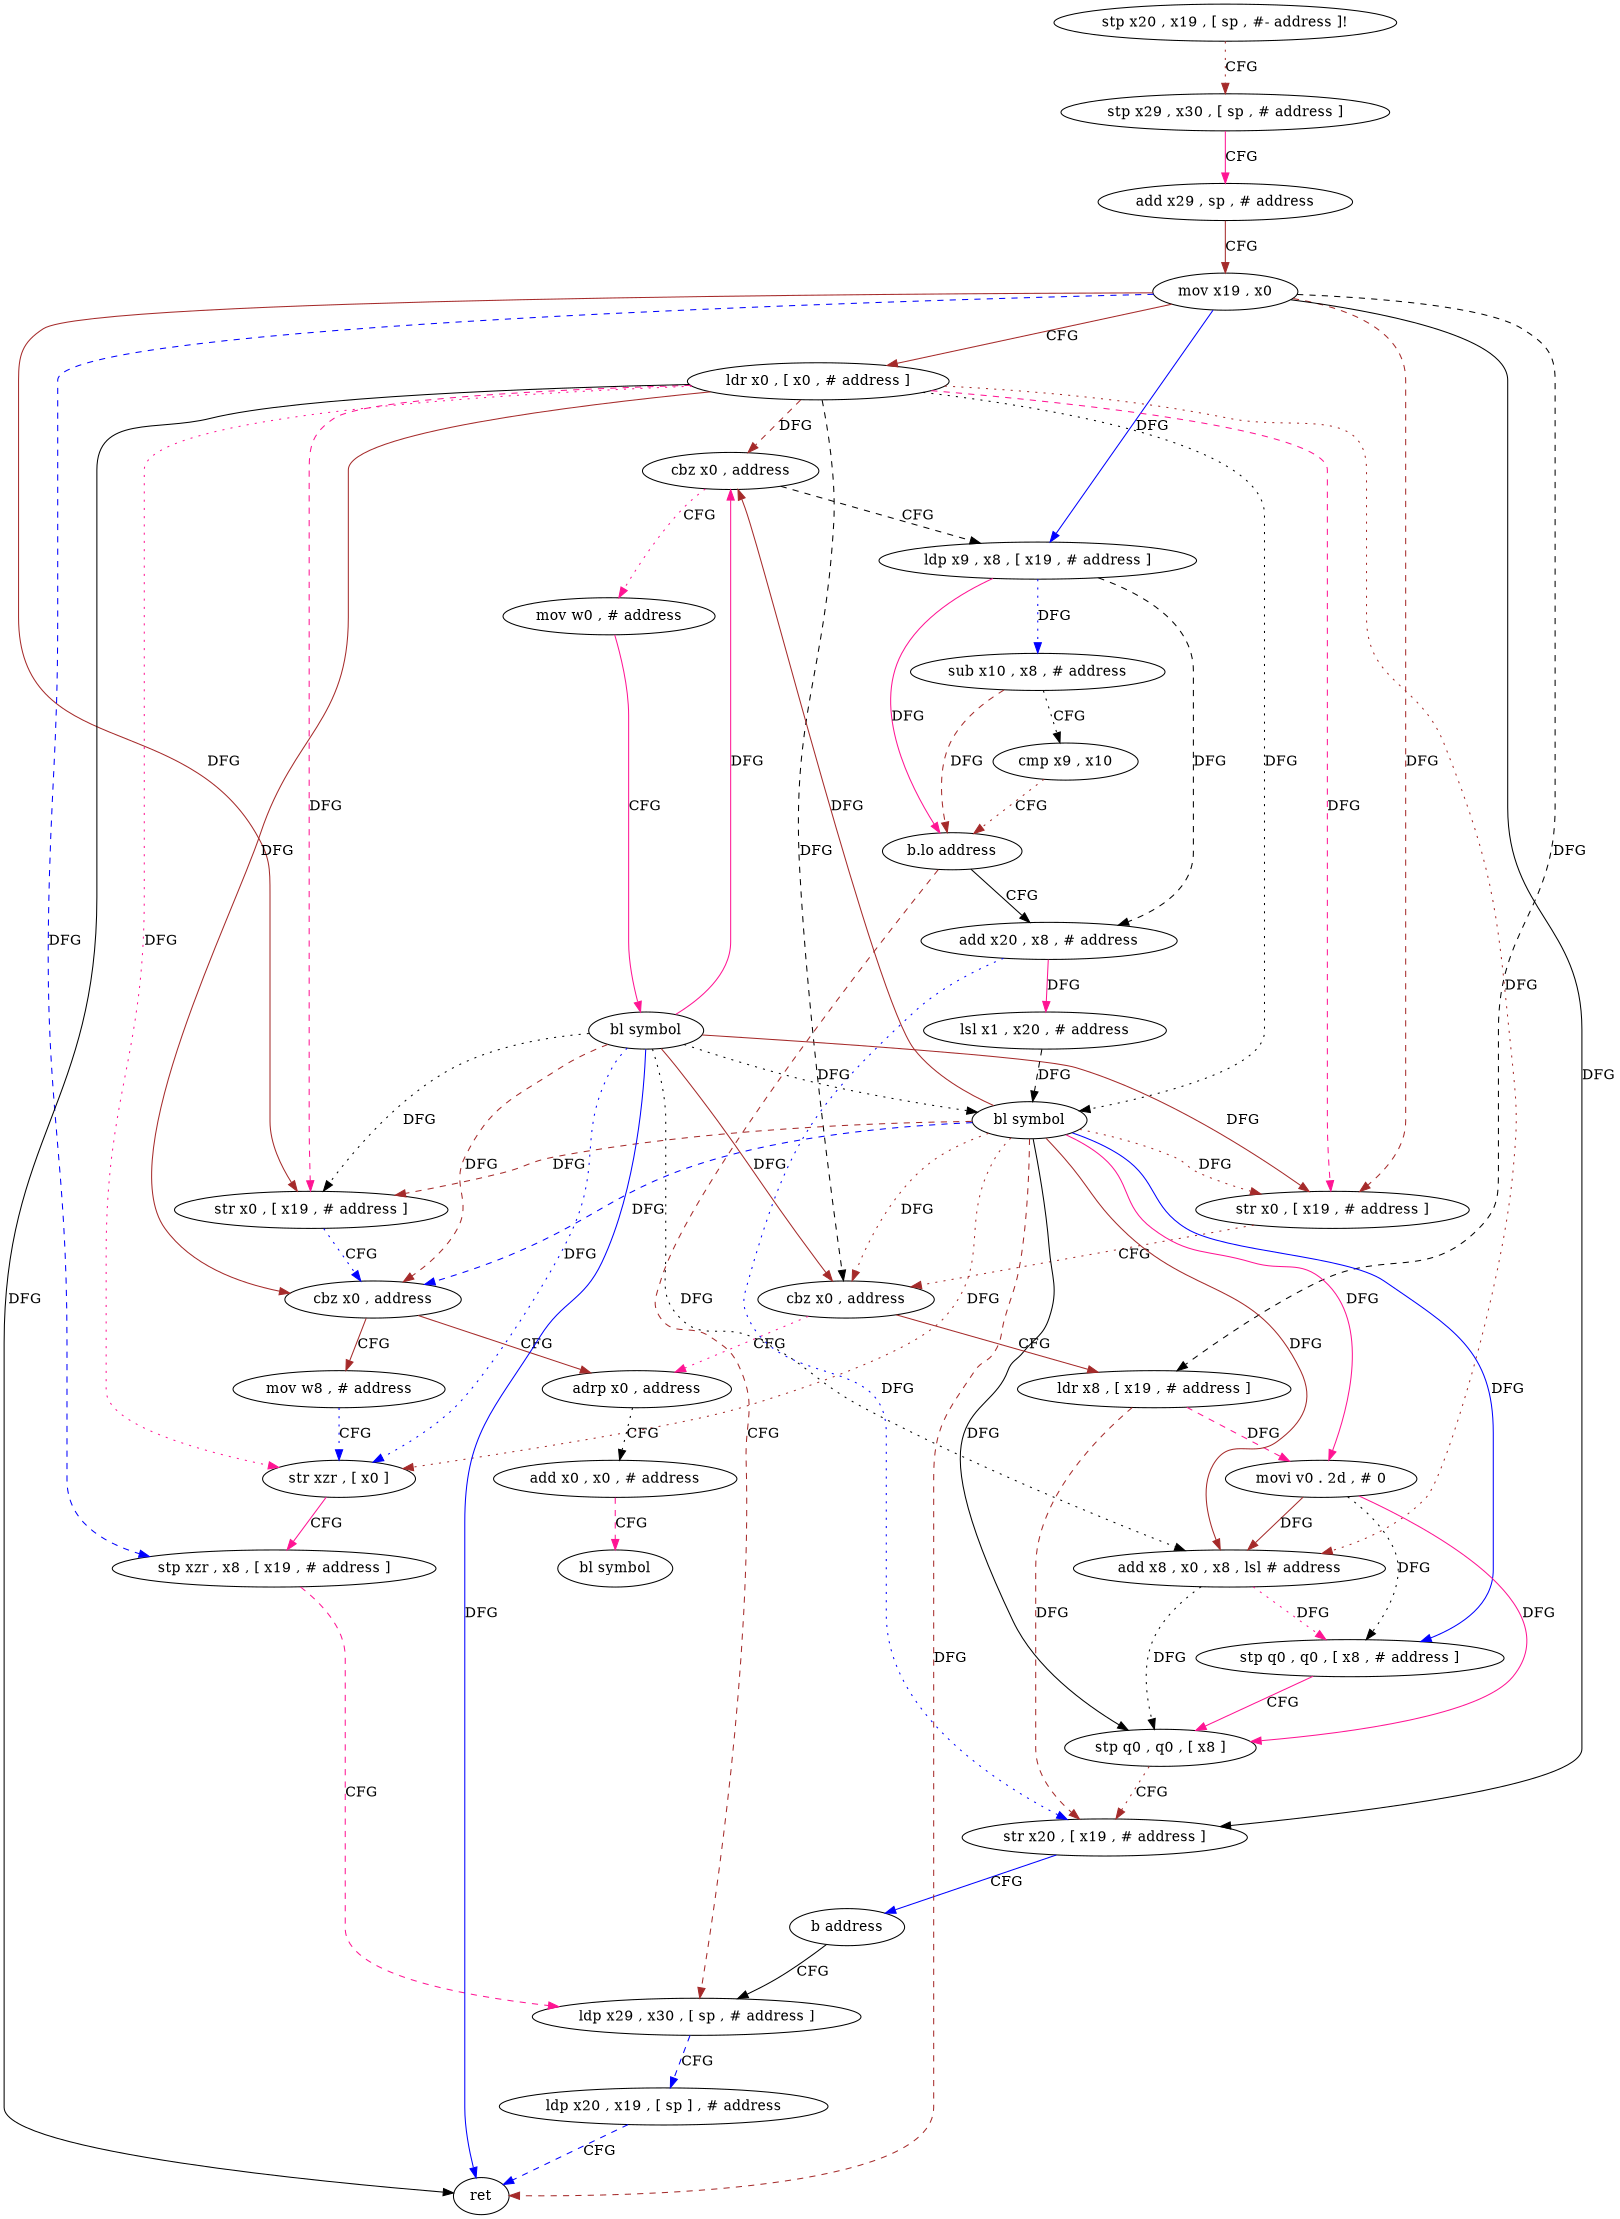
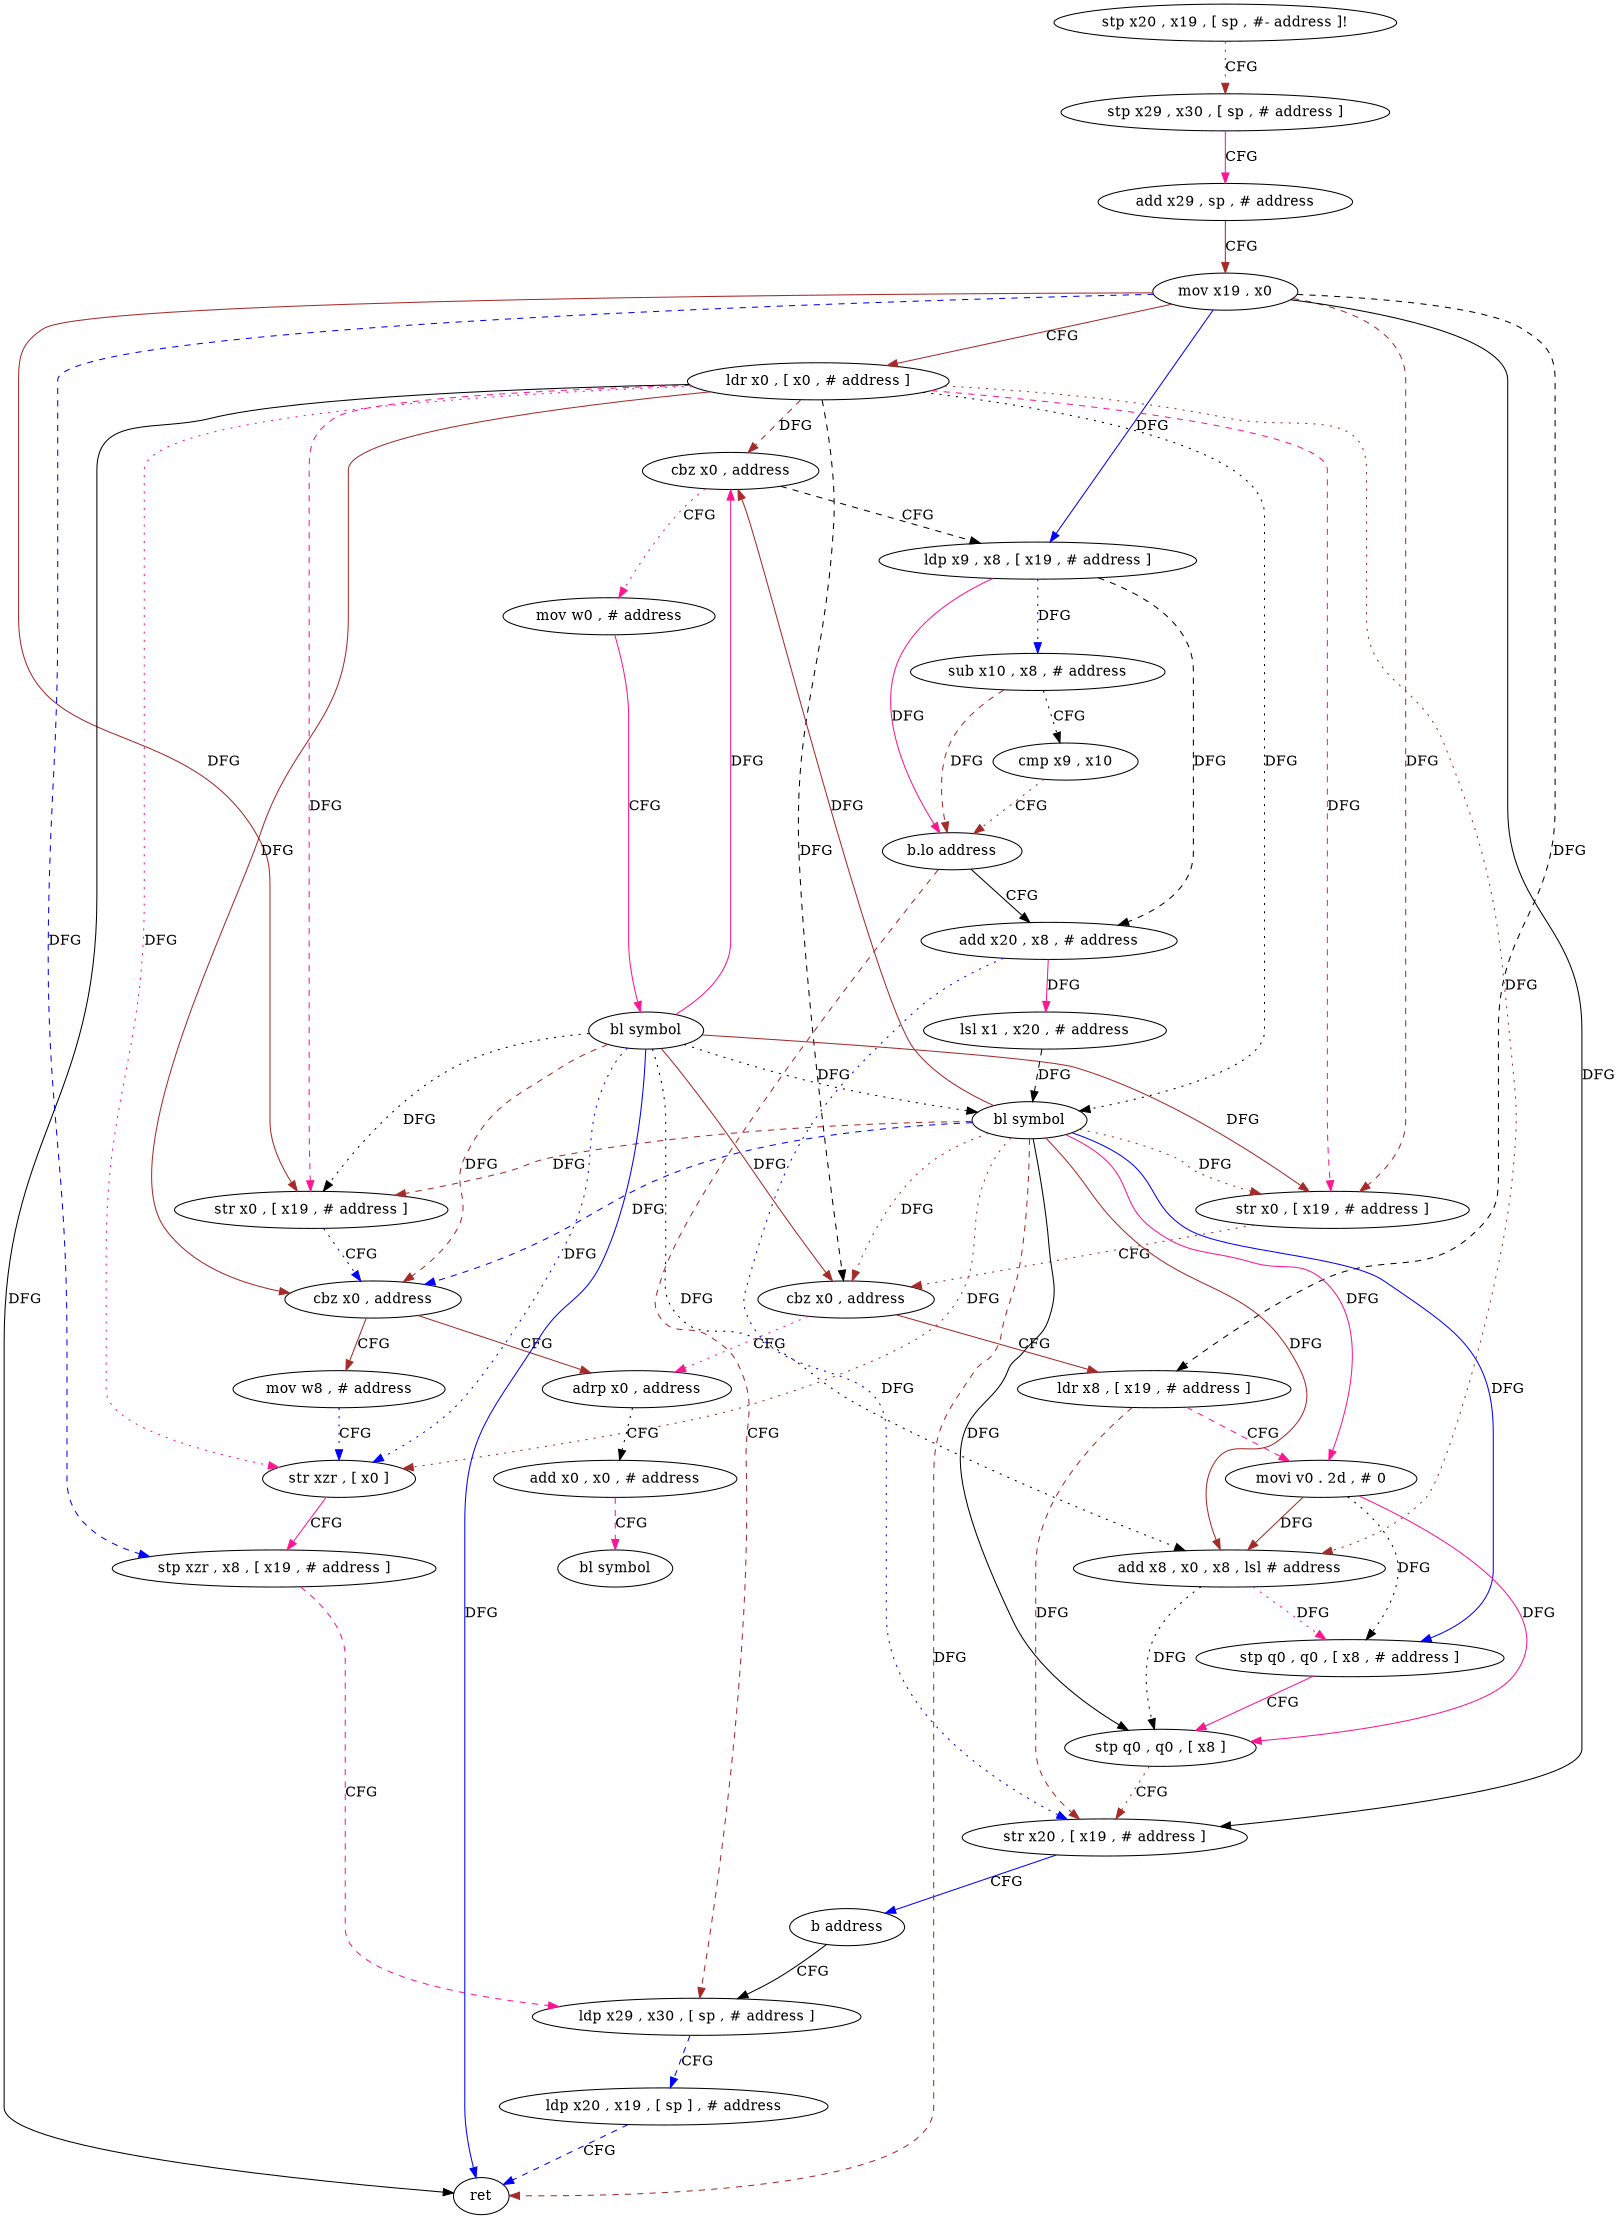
(1264, 1434) -> (1263, 1434)
